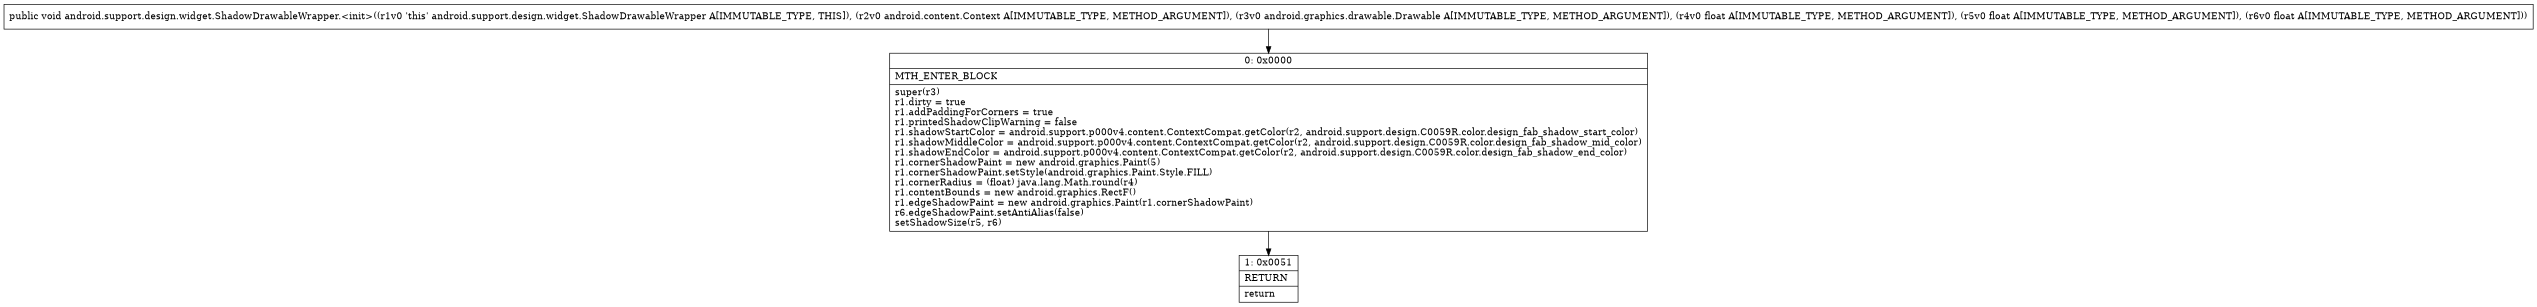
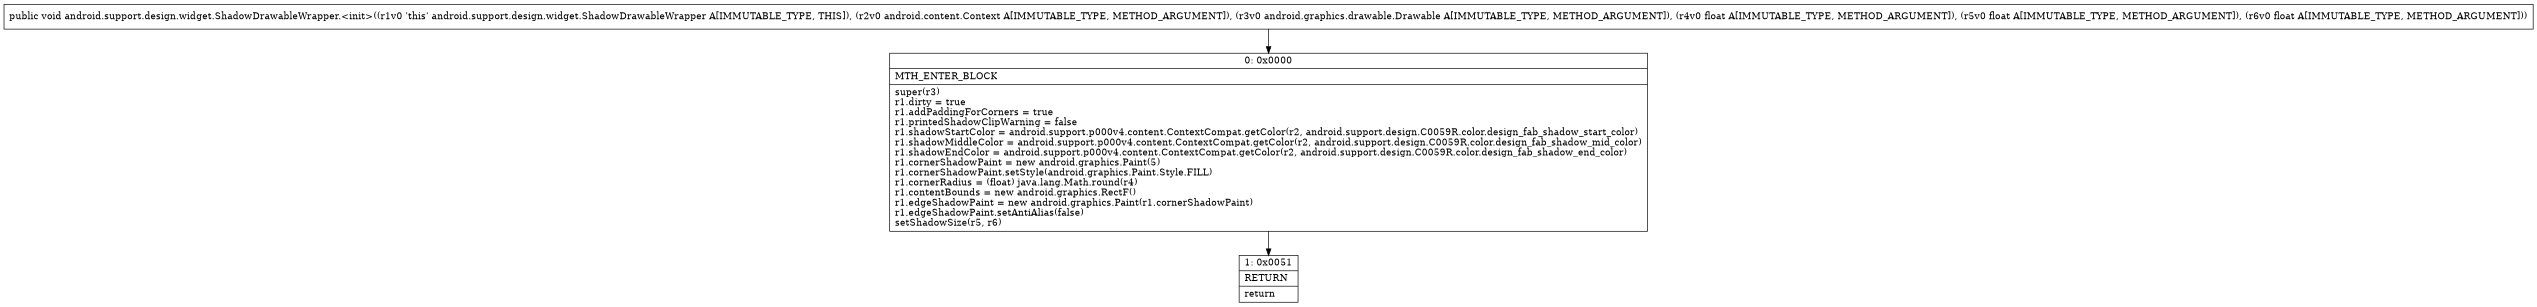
(990, 213) -> (990, 213)
